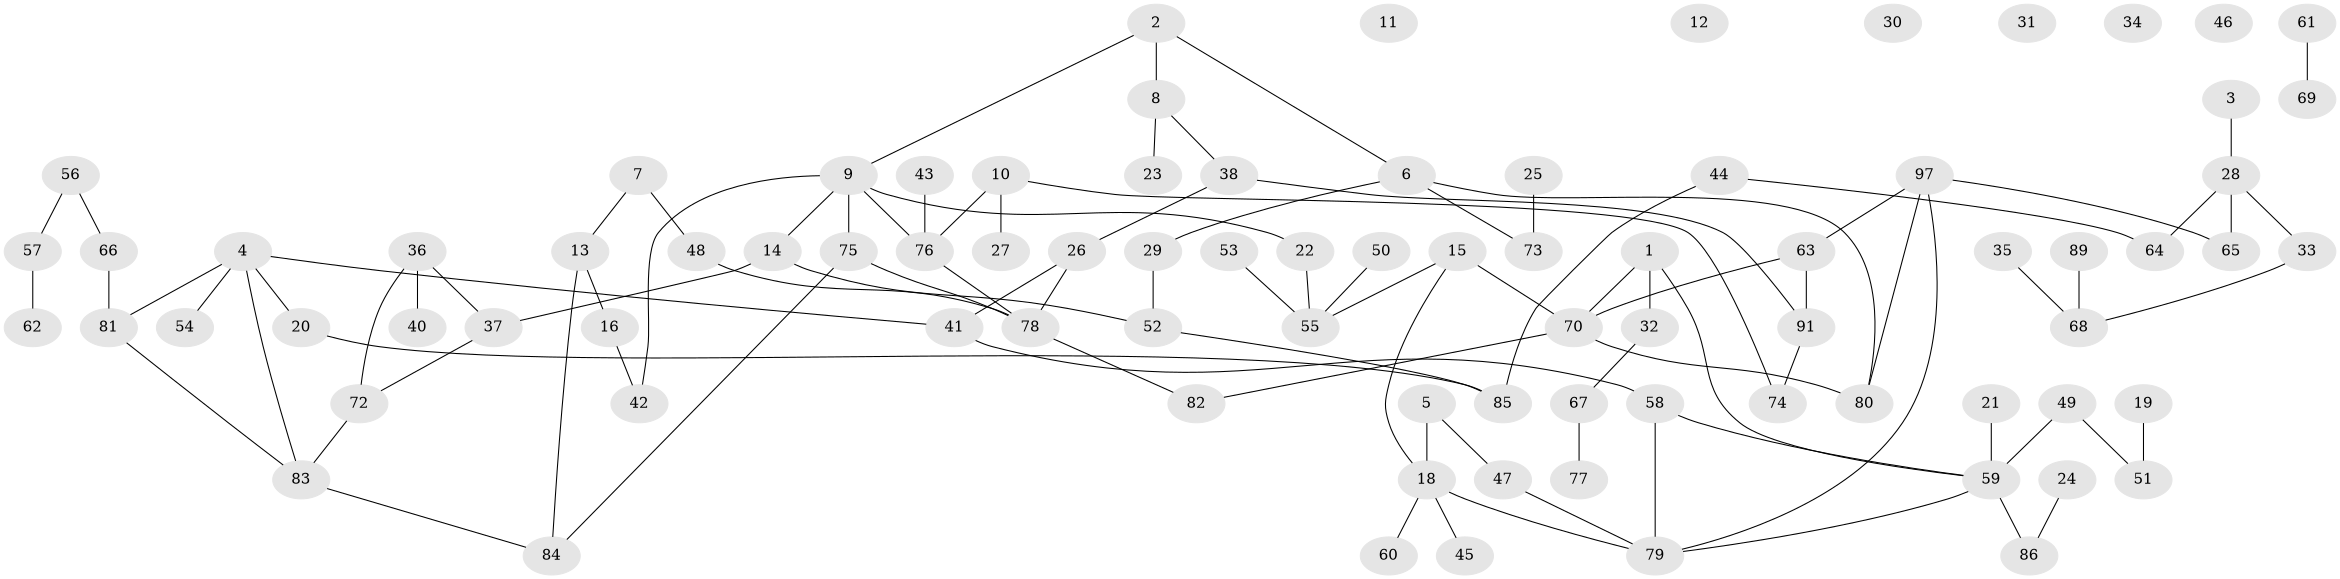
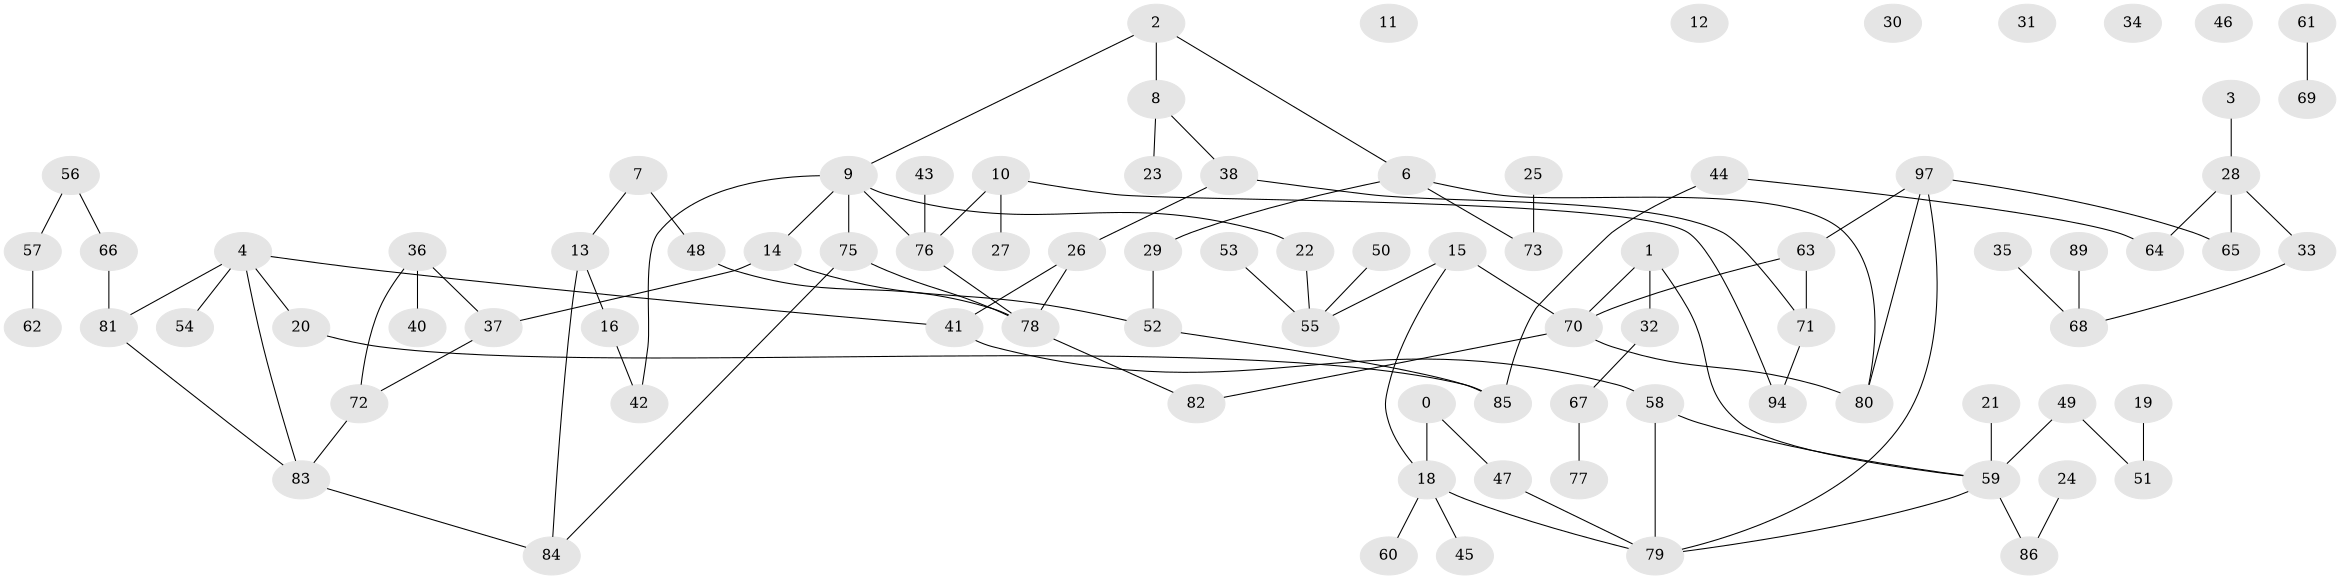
(1806, 328) -> (1806, 328)
(1427, 404) -> (1427, 404)
(1778, 404) -> (1778, 404)
